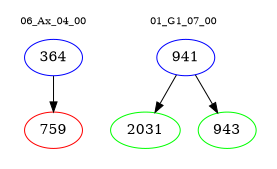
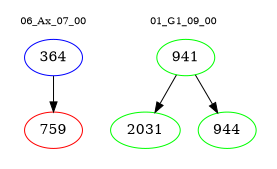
(54, 22) -> (54, 22)
(184, 22) -> (184, 22)
(186, 58) -> (186, 58)
(227, 130) -> (227, 130)
